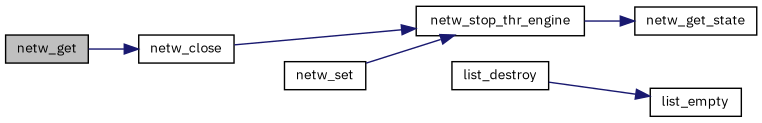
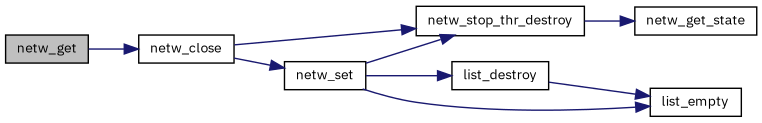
(500, 21) -> (500, 21)
none -> (252, 62)
none -> (402, 76)
none -> (498, 109)
